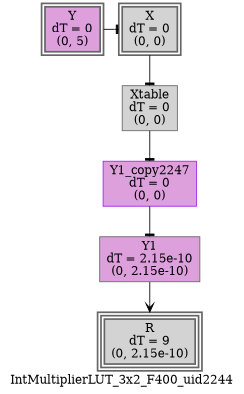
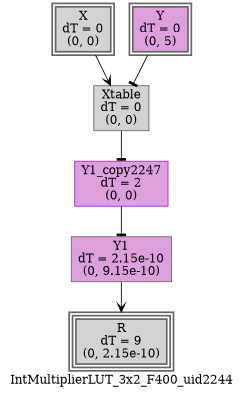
(109, 29) -> (141, 68)
(150, 68) -> (101, 66)
(150, 184) -> (121, 184)
(150, 259) -> (121, 259)
